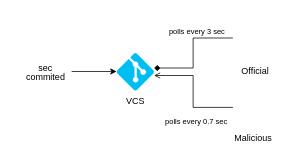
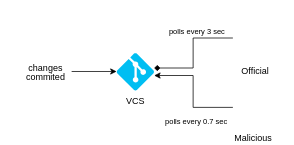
(46, 72) -> (46, 72)
(159, 75) -> (160, 75)
